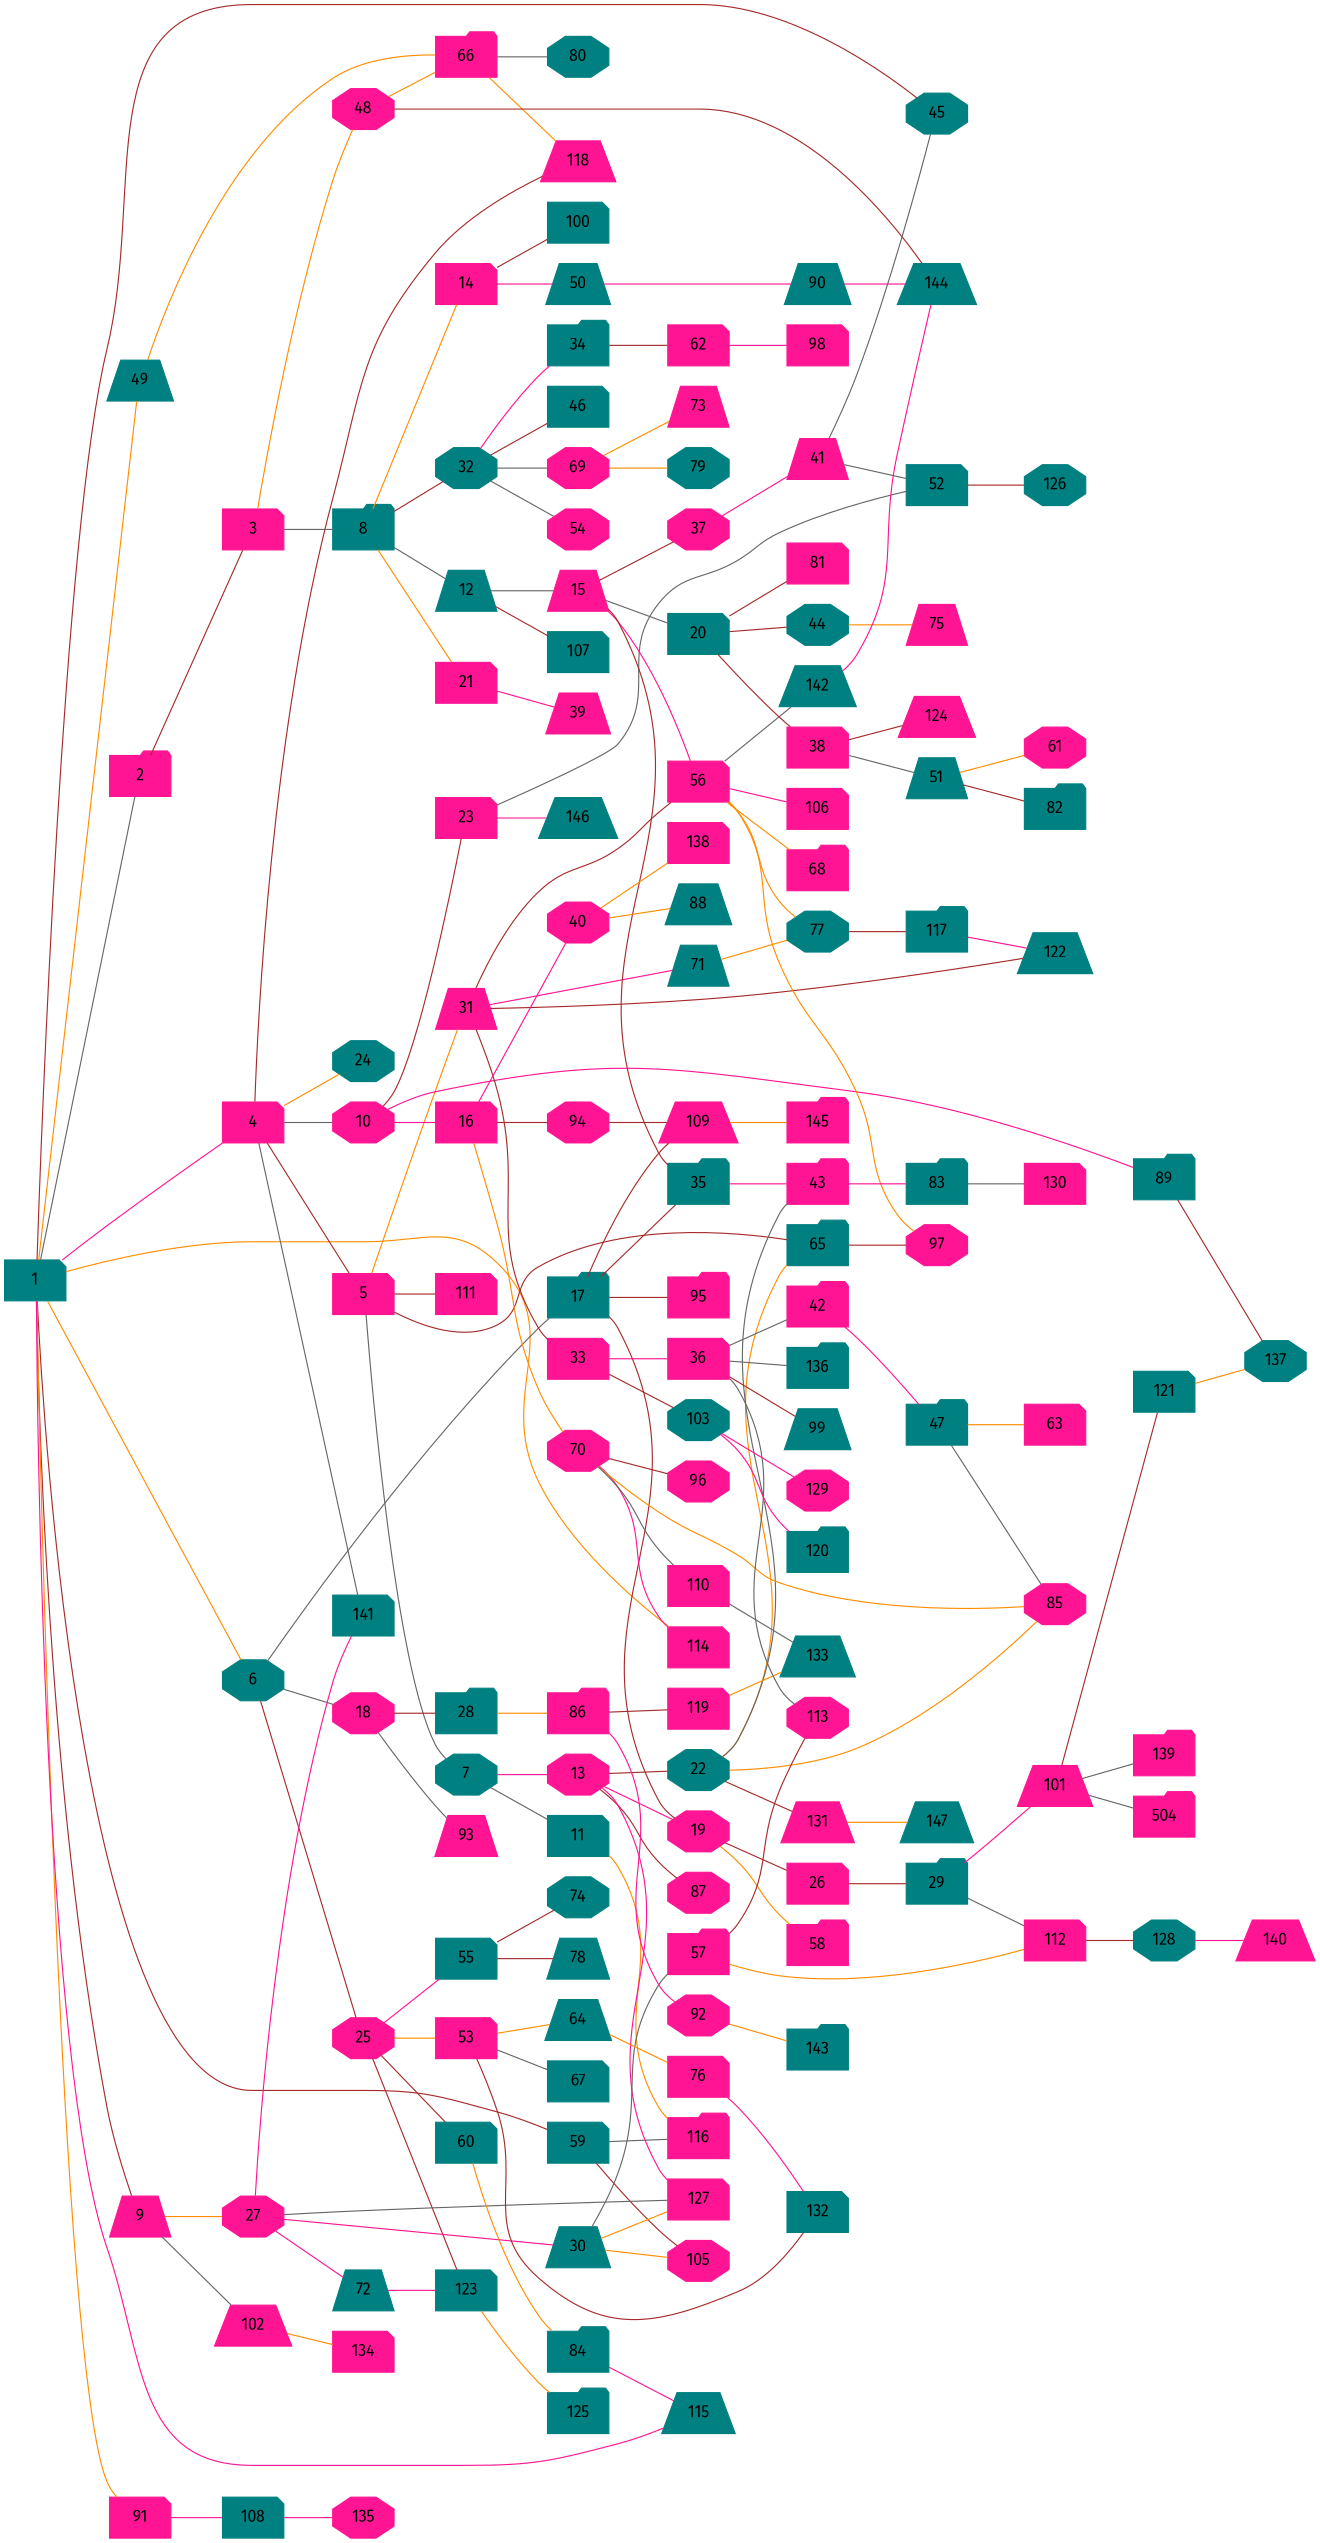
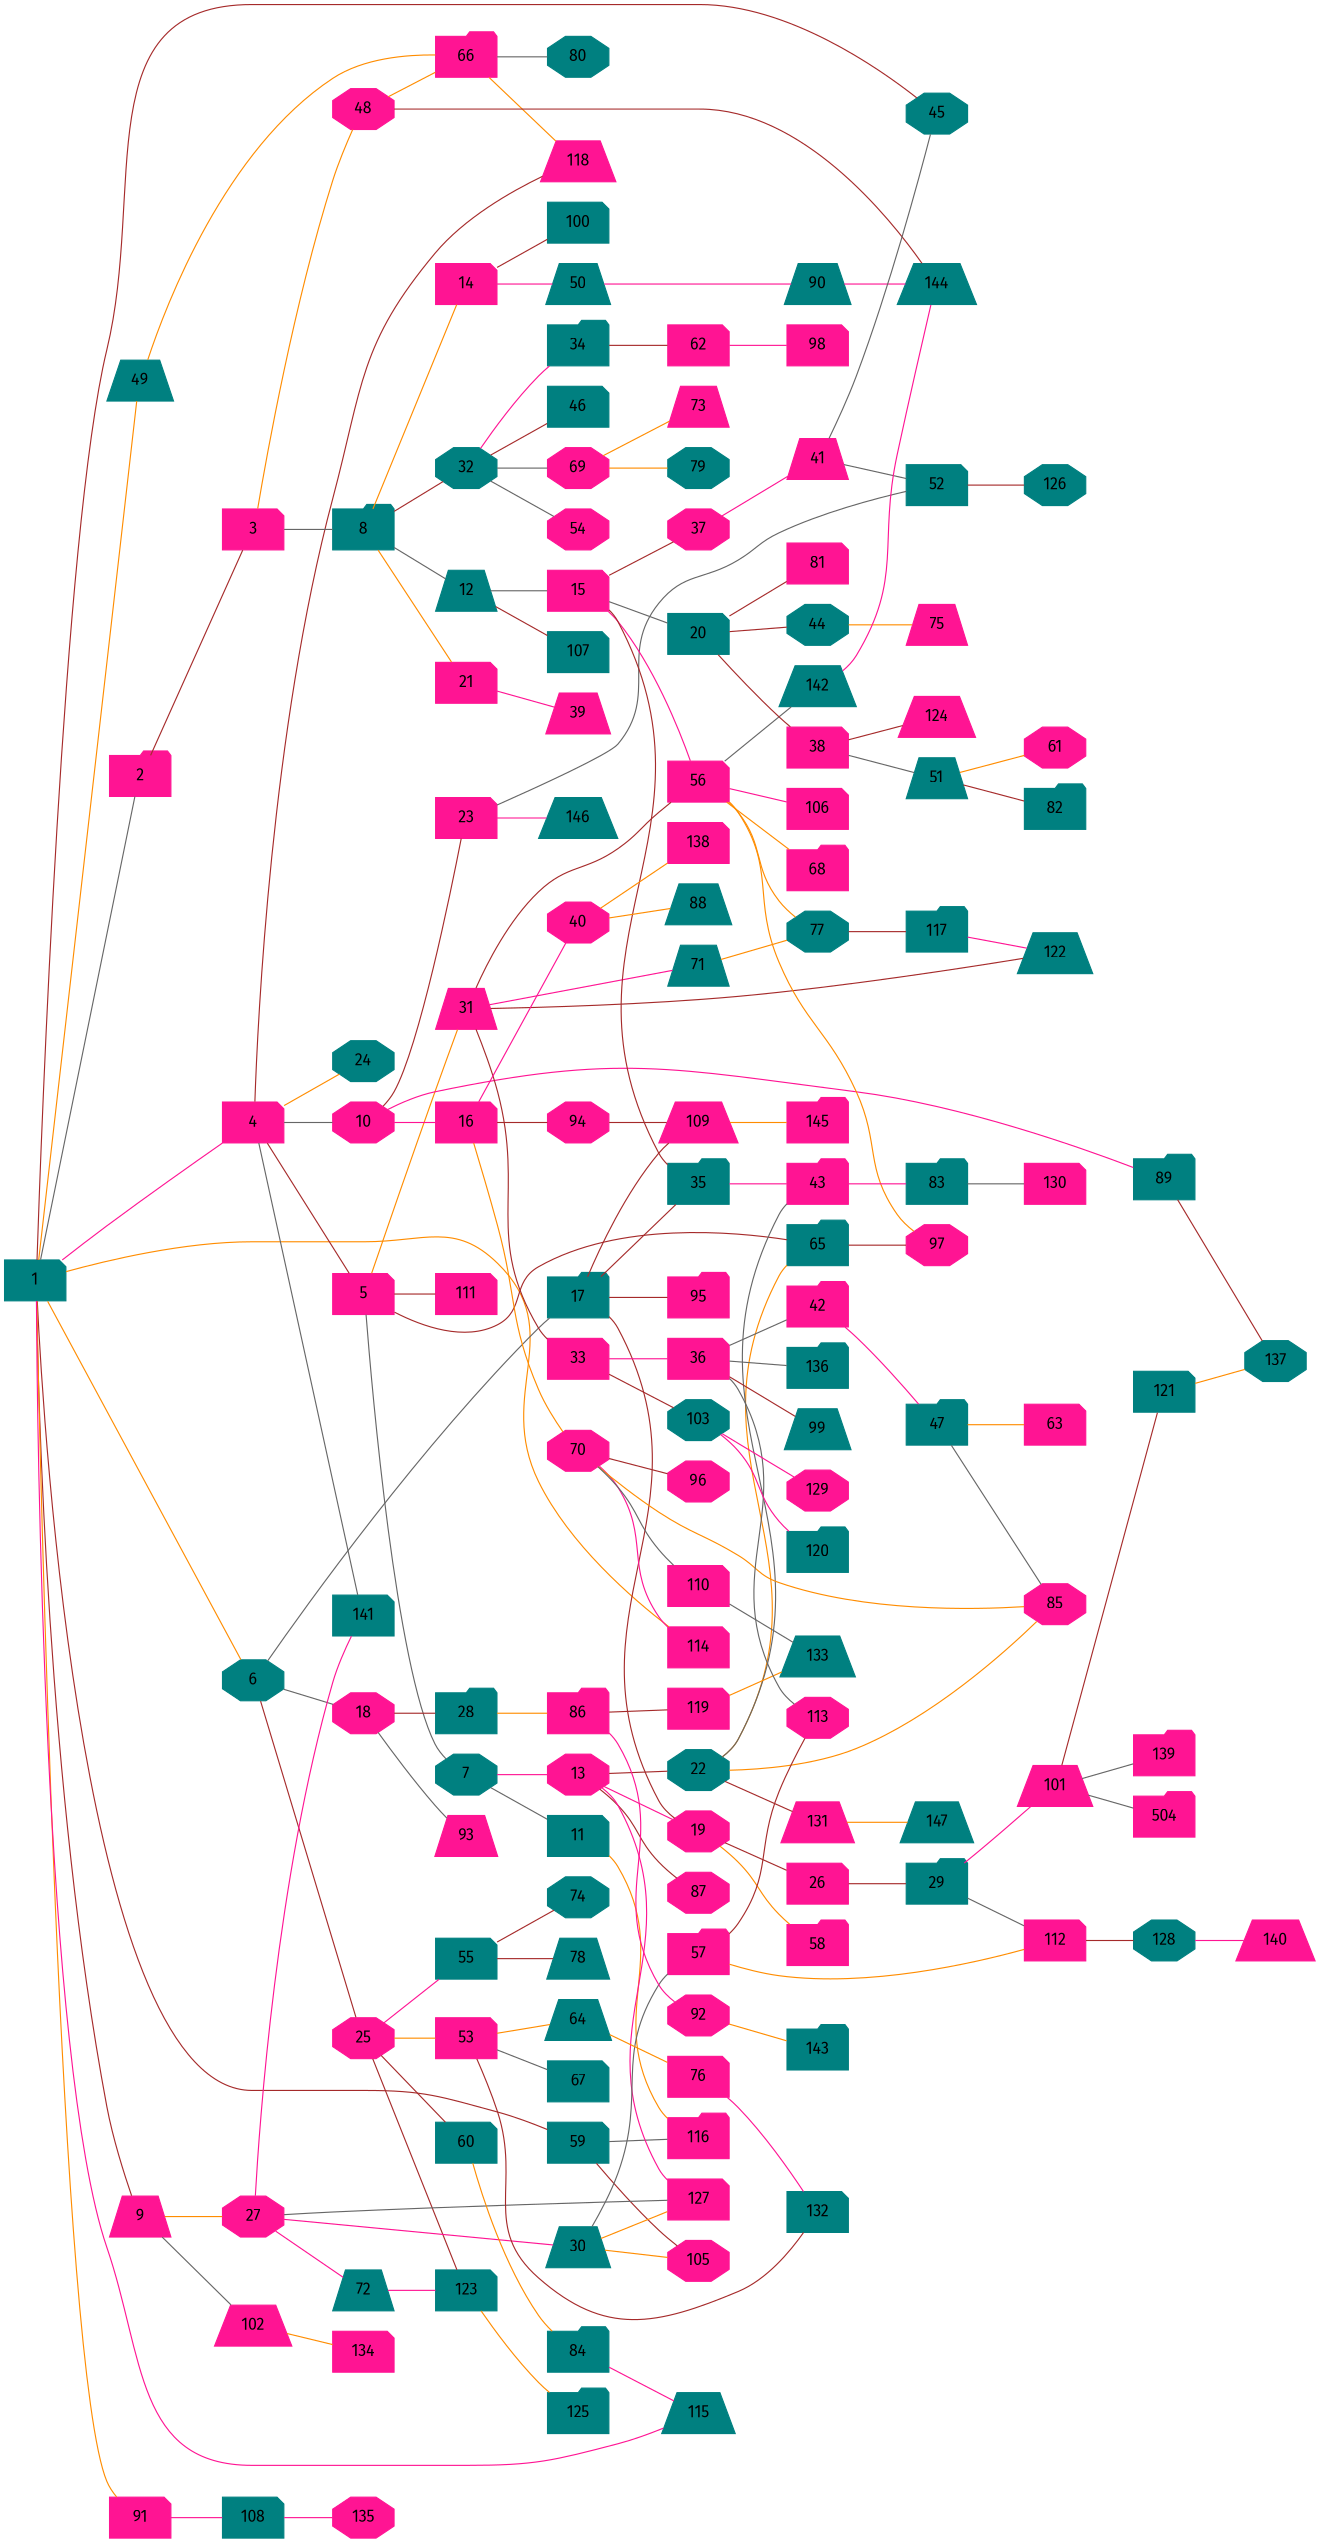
(578, 591) -> (578, 591)
